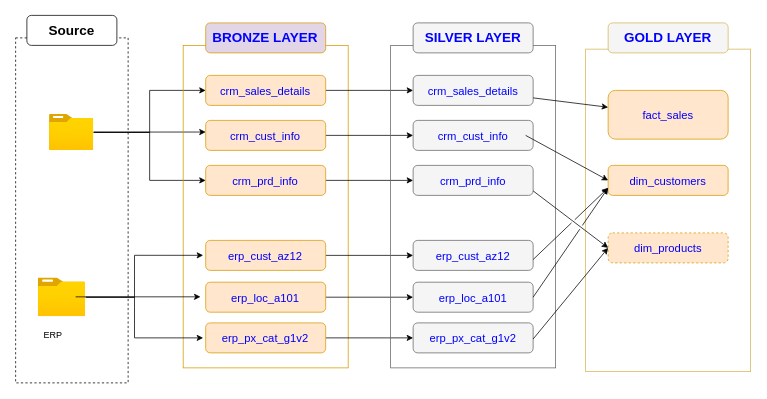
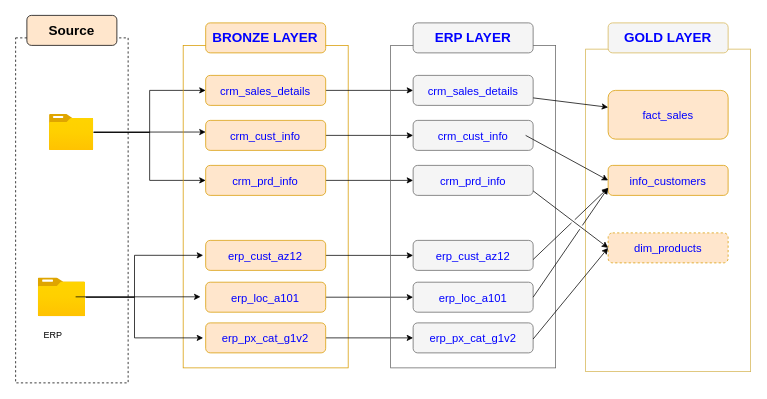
(72, 30) -> (72, 30)
(265, 38) -> (265, 38)
(473, 38) -> (473, 38)
(668, 180) -> (668, 180)
